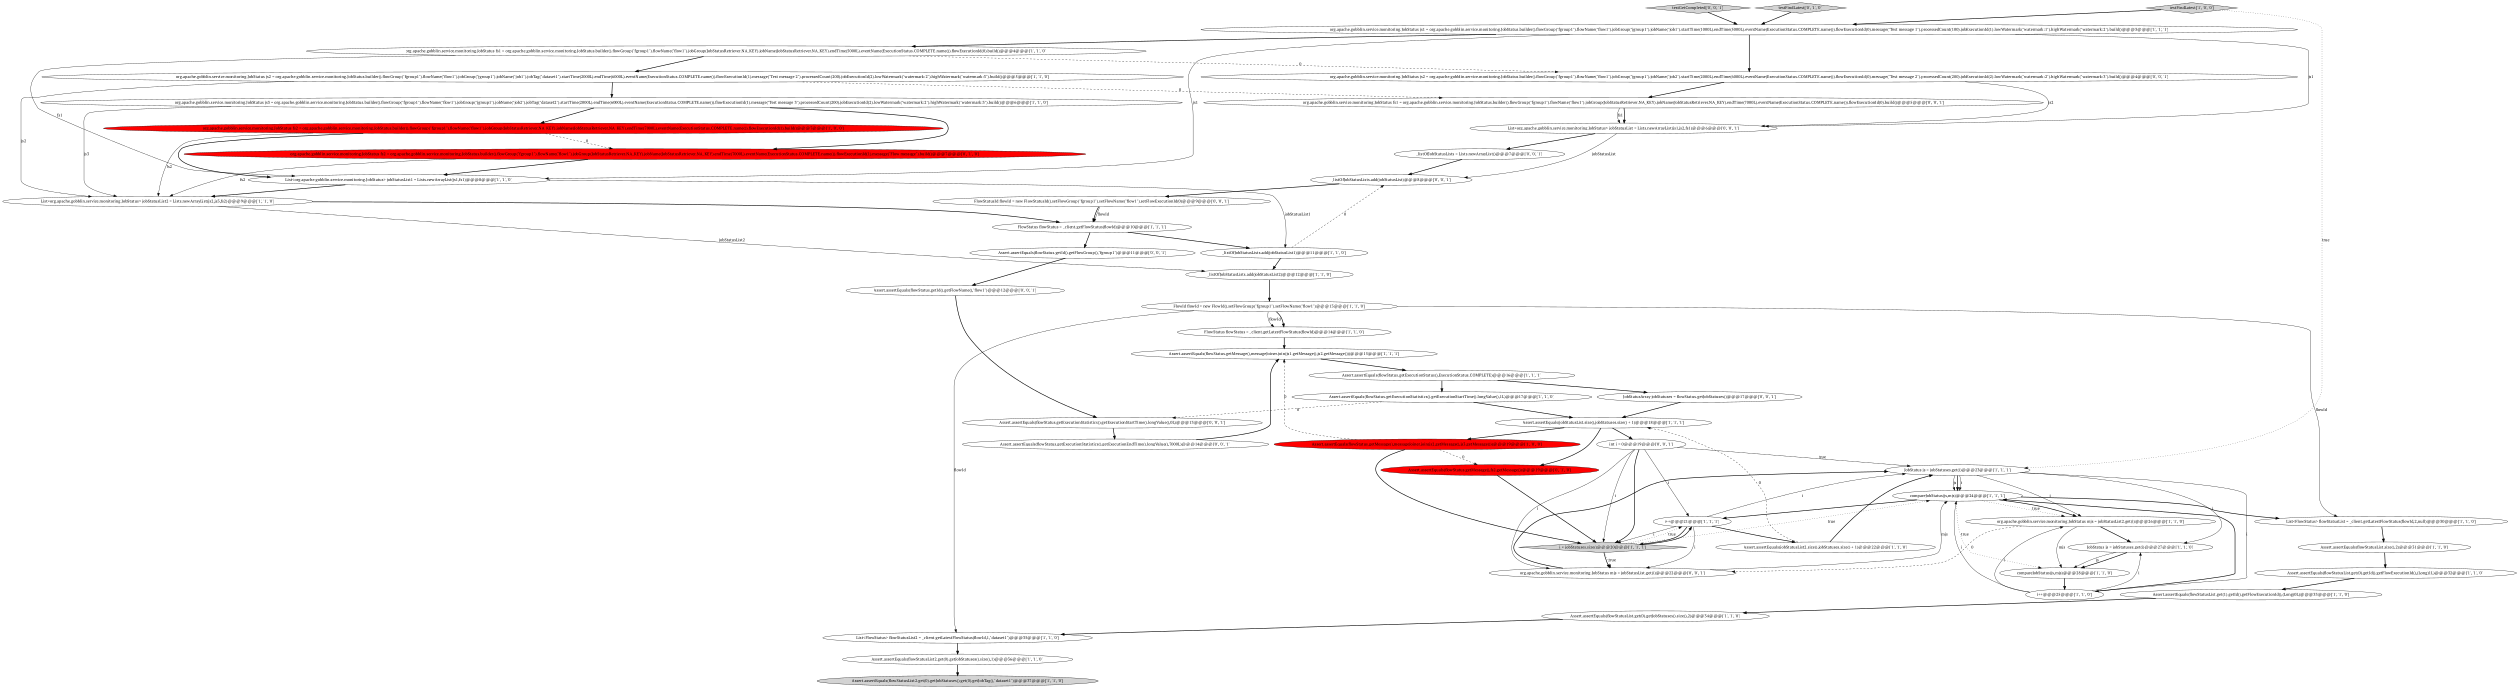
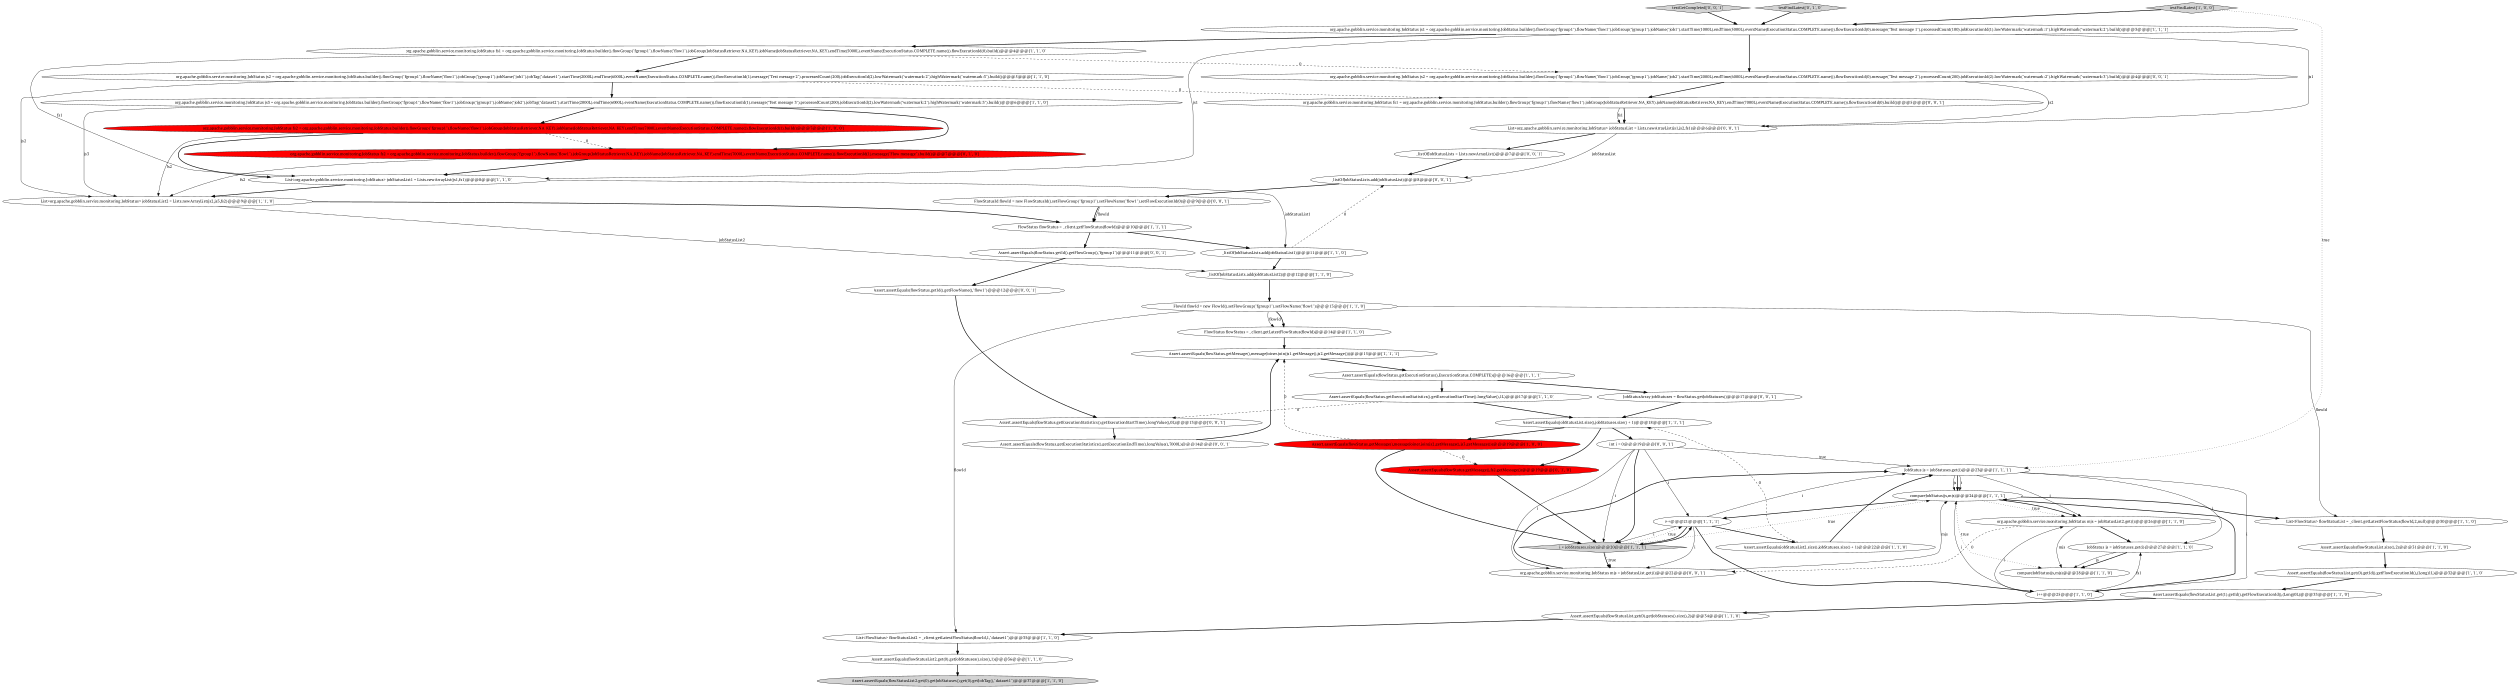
(2139, 573) -> (2139, 573)
(2065, 582) -> (1853, 584)
